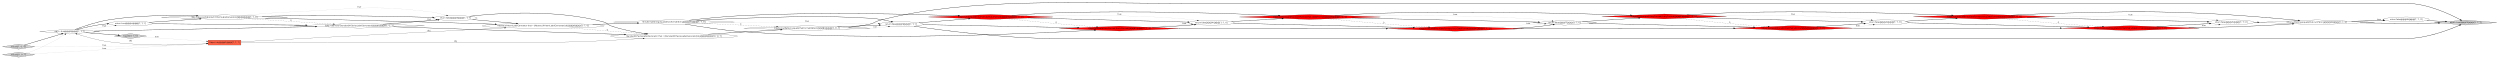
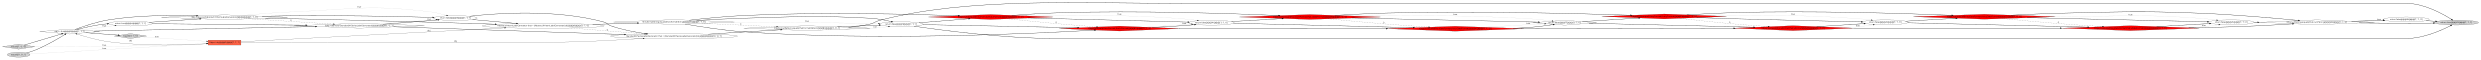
(2466, 23) -> (2456, 23)
(46, 45) -> (46, 45)
(19, 55) -> (19, 55)
